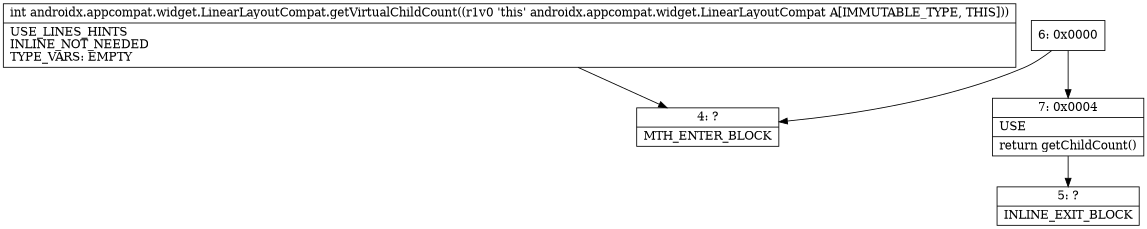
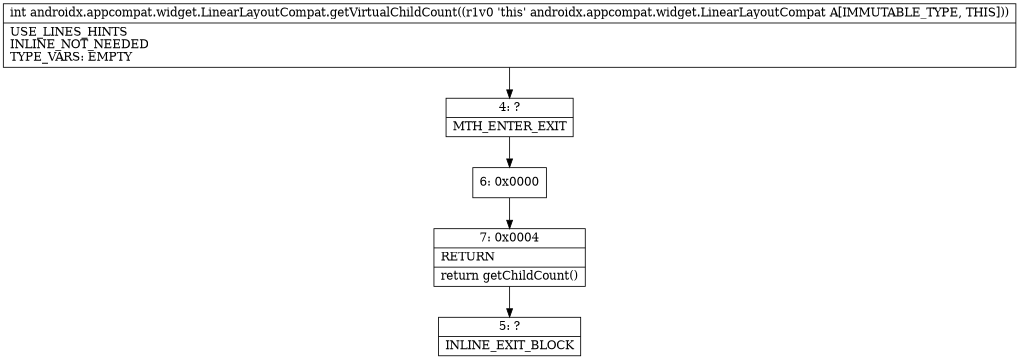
(924, 99) -> (510, 148)
(1013, 127) -> (468, 257)
(708, 136) -> (510, 127)
